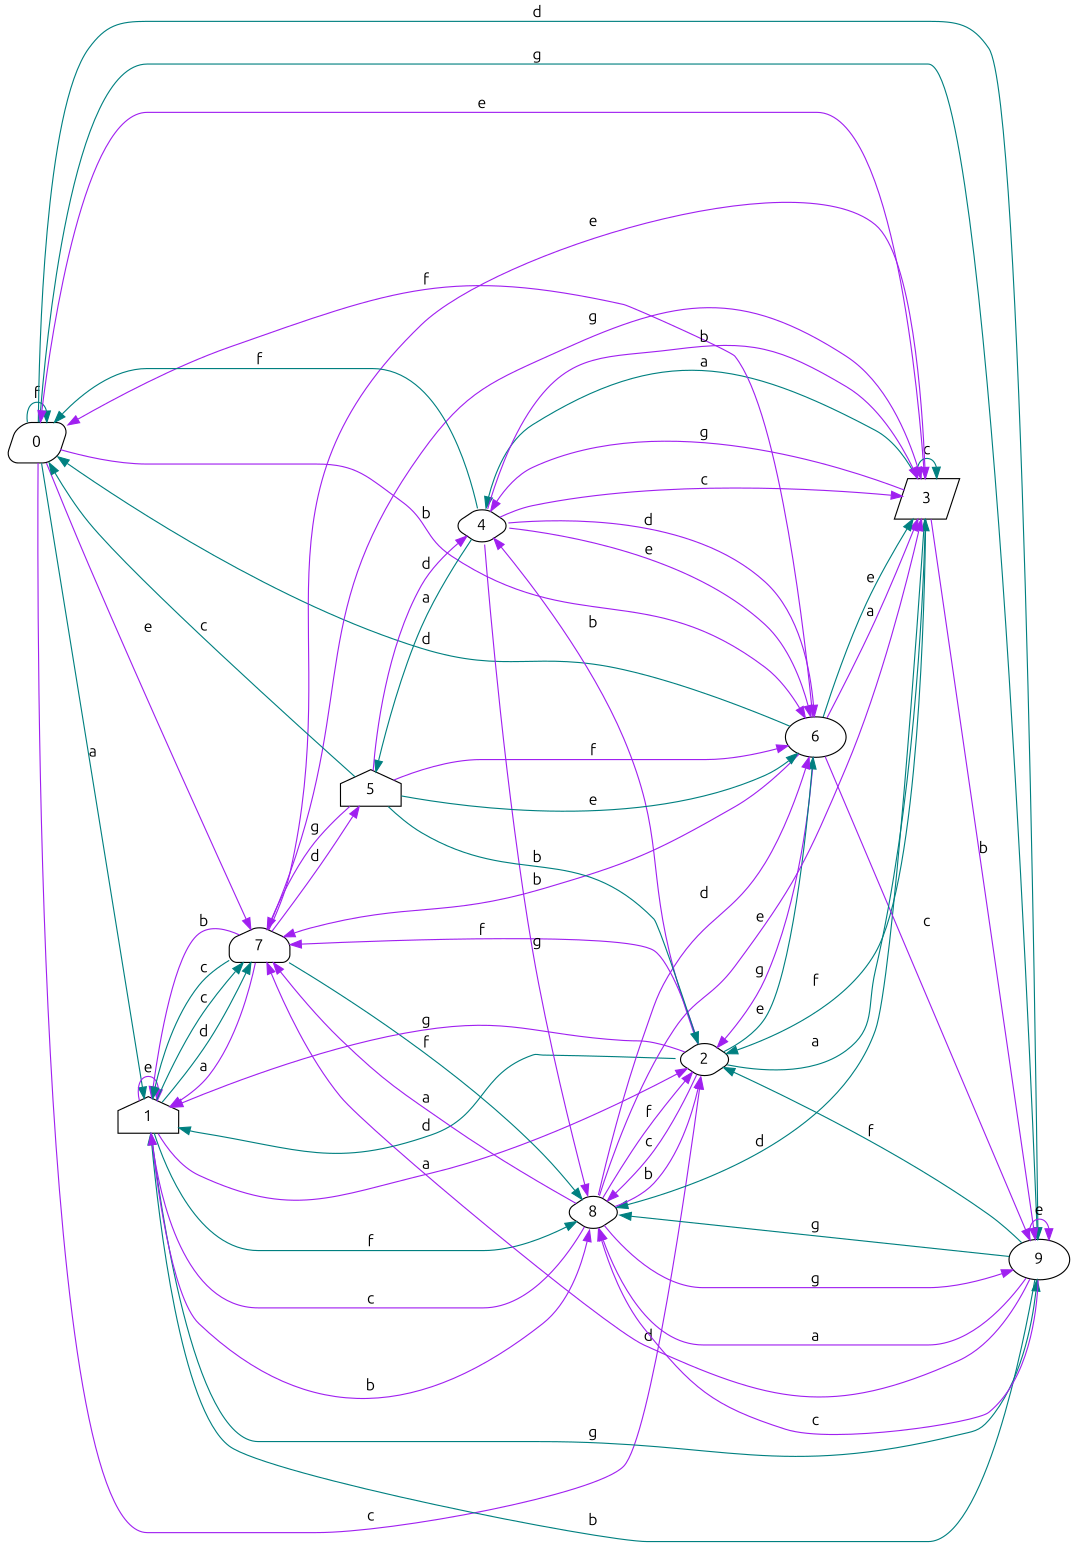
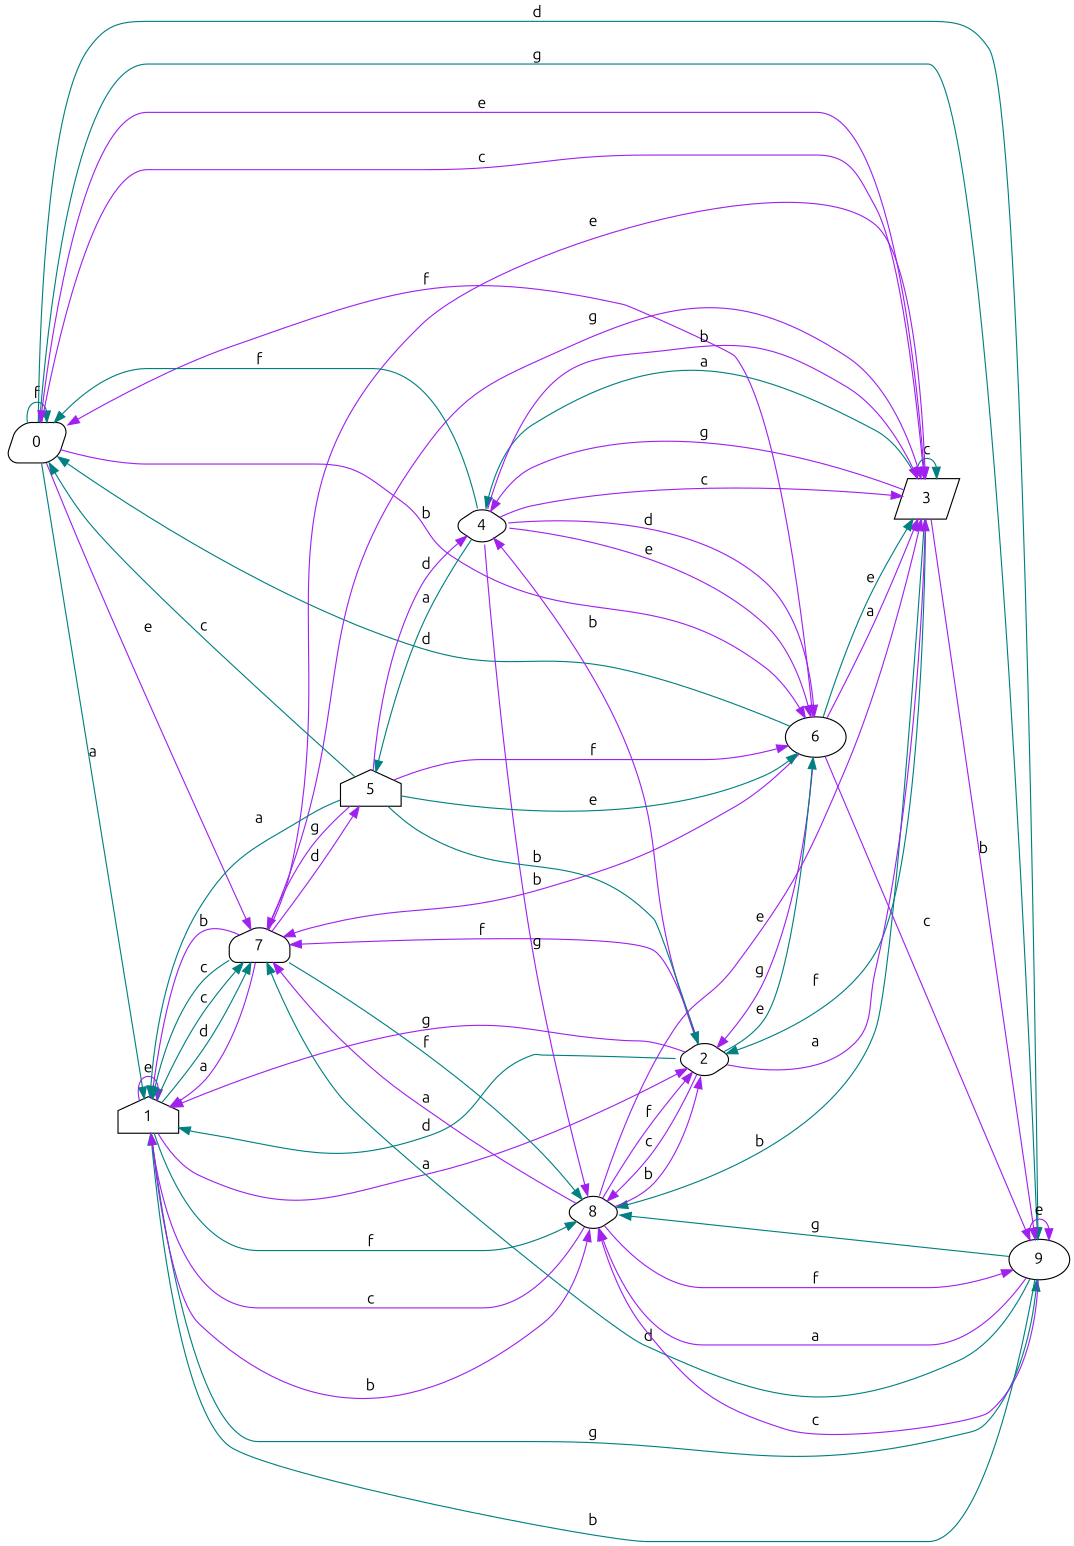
none -> (198, 910)
(681, 956) -> none
(876, 969) -> (876, 969)
(760, 1142) -> (760, 1142)
(883, 1148) -> none
(816, 1279) -> (816, 1279)
(605, 1319) -> (605, 1319)
(97, 1440) -> (515, 165)
